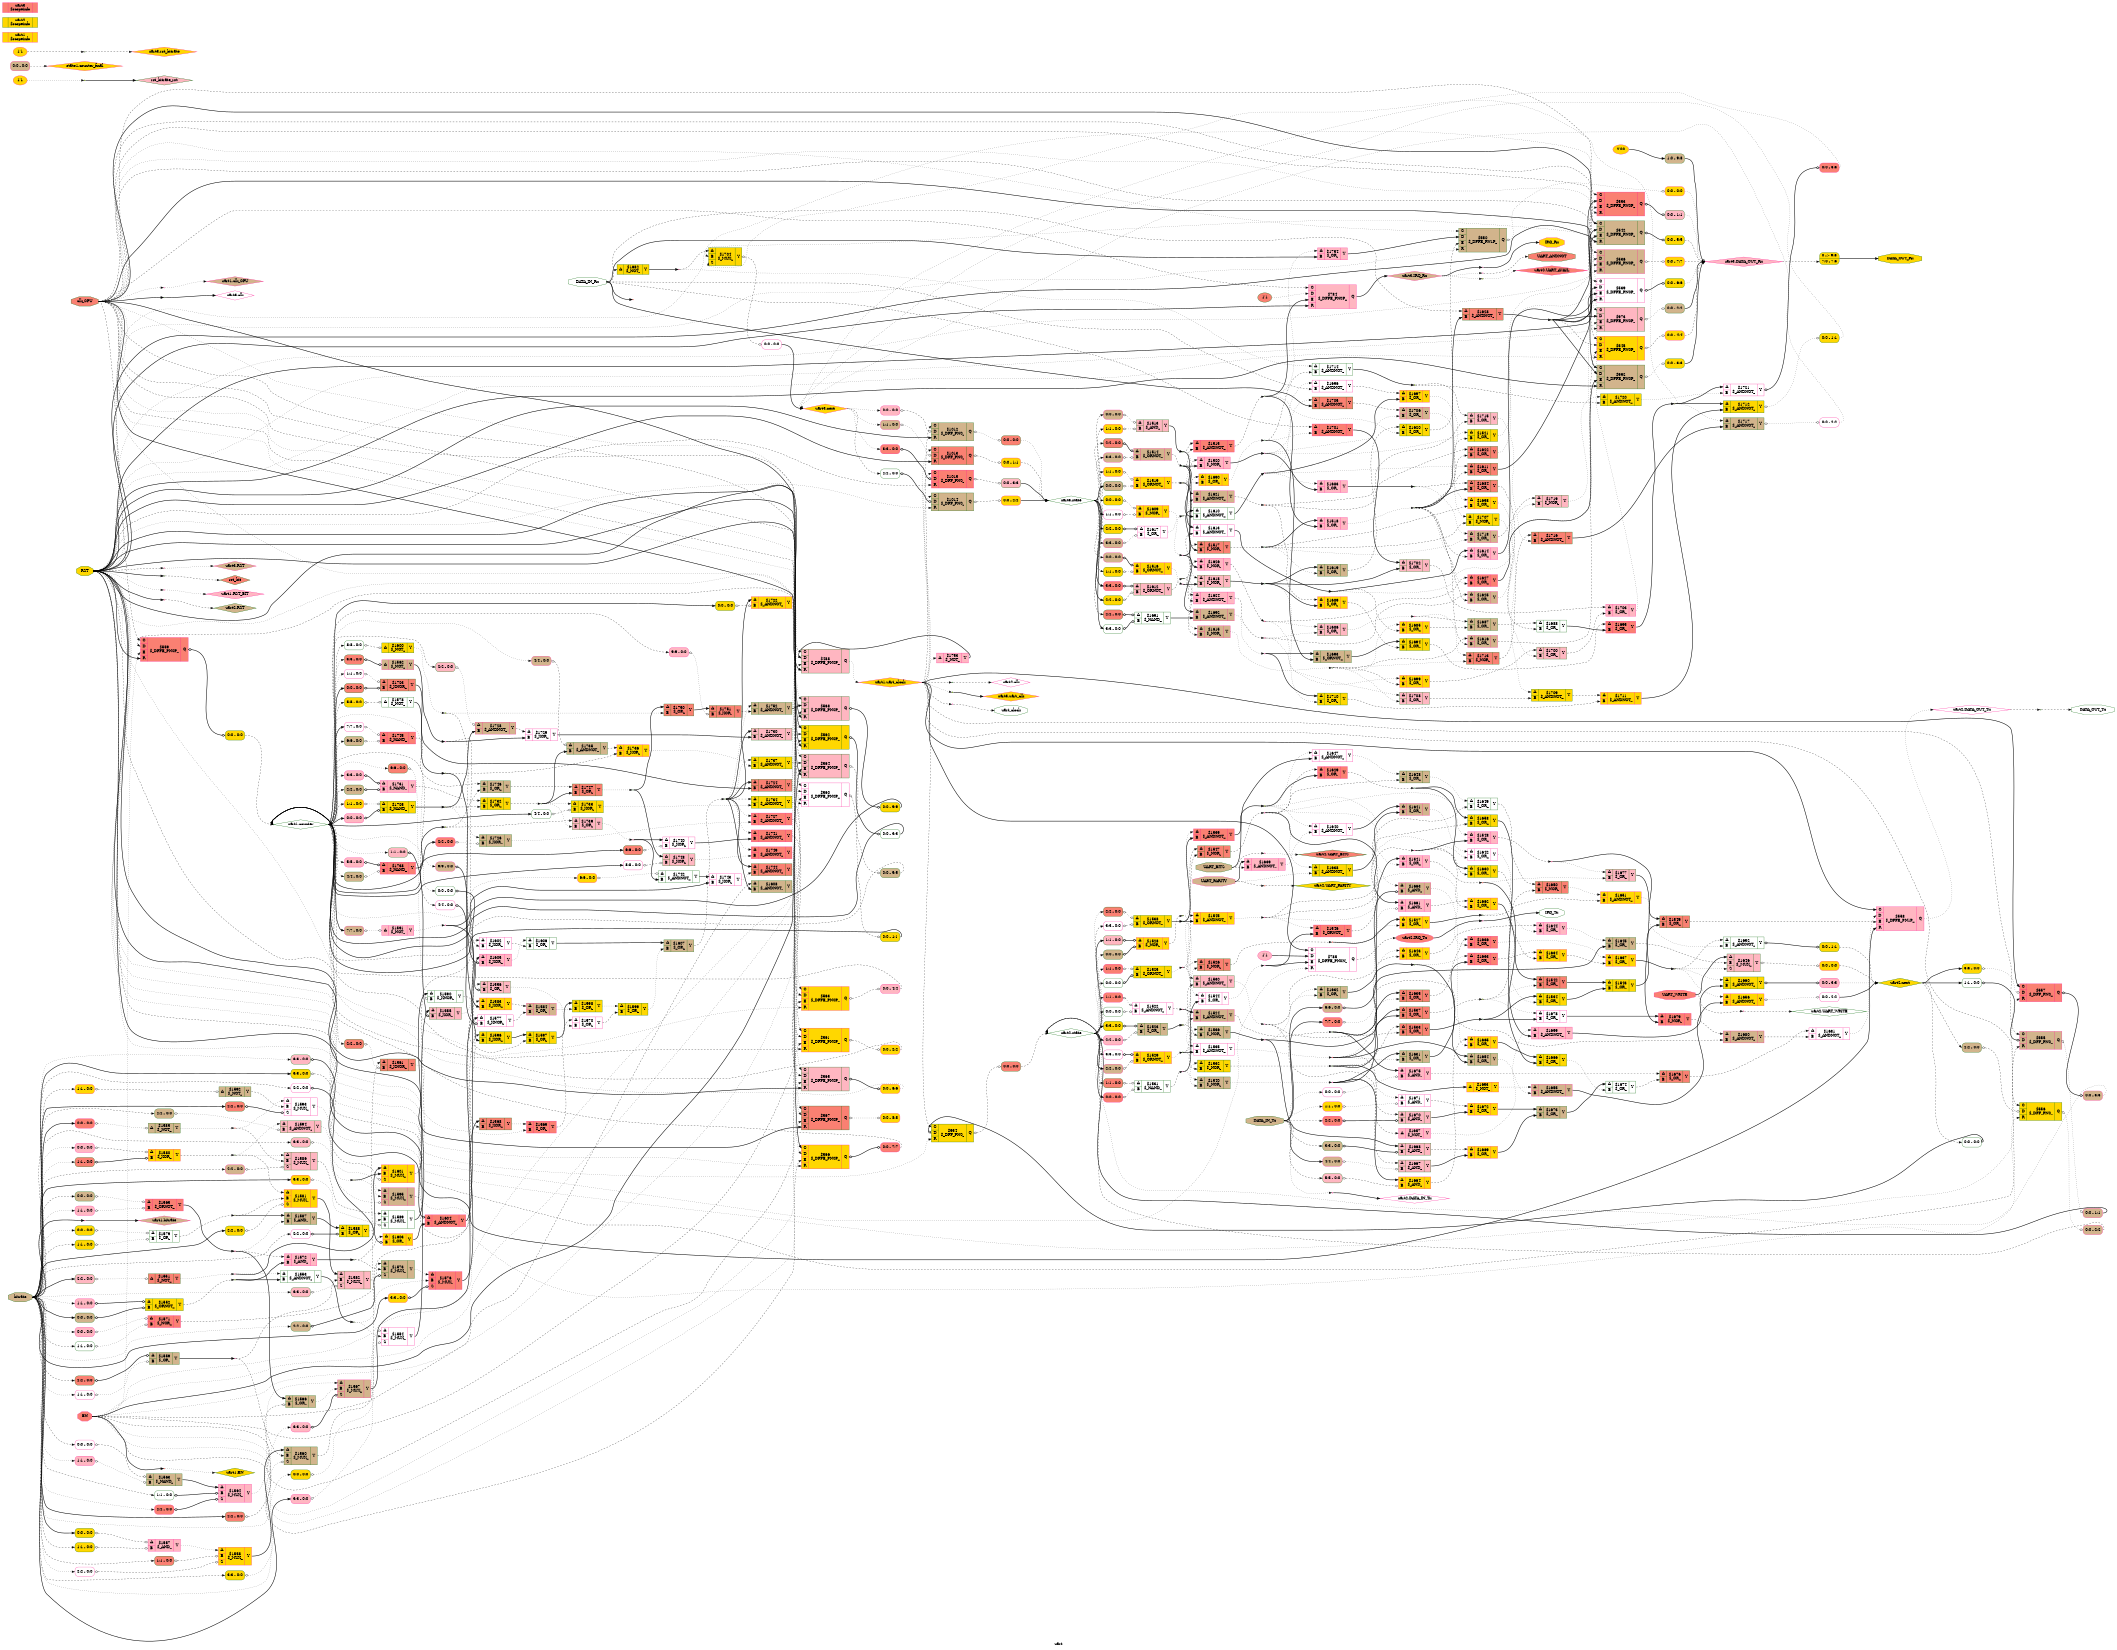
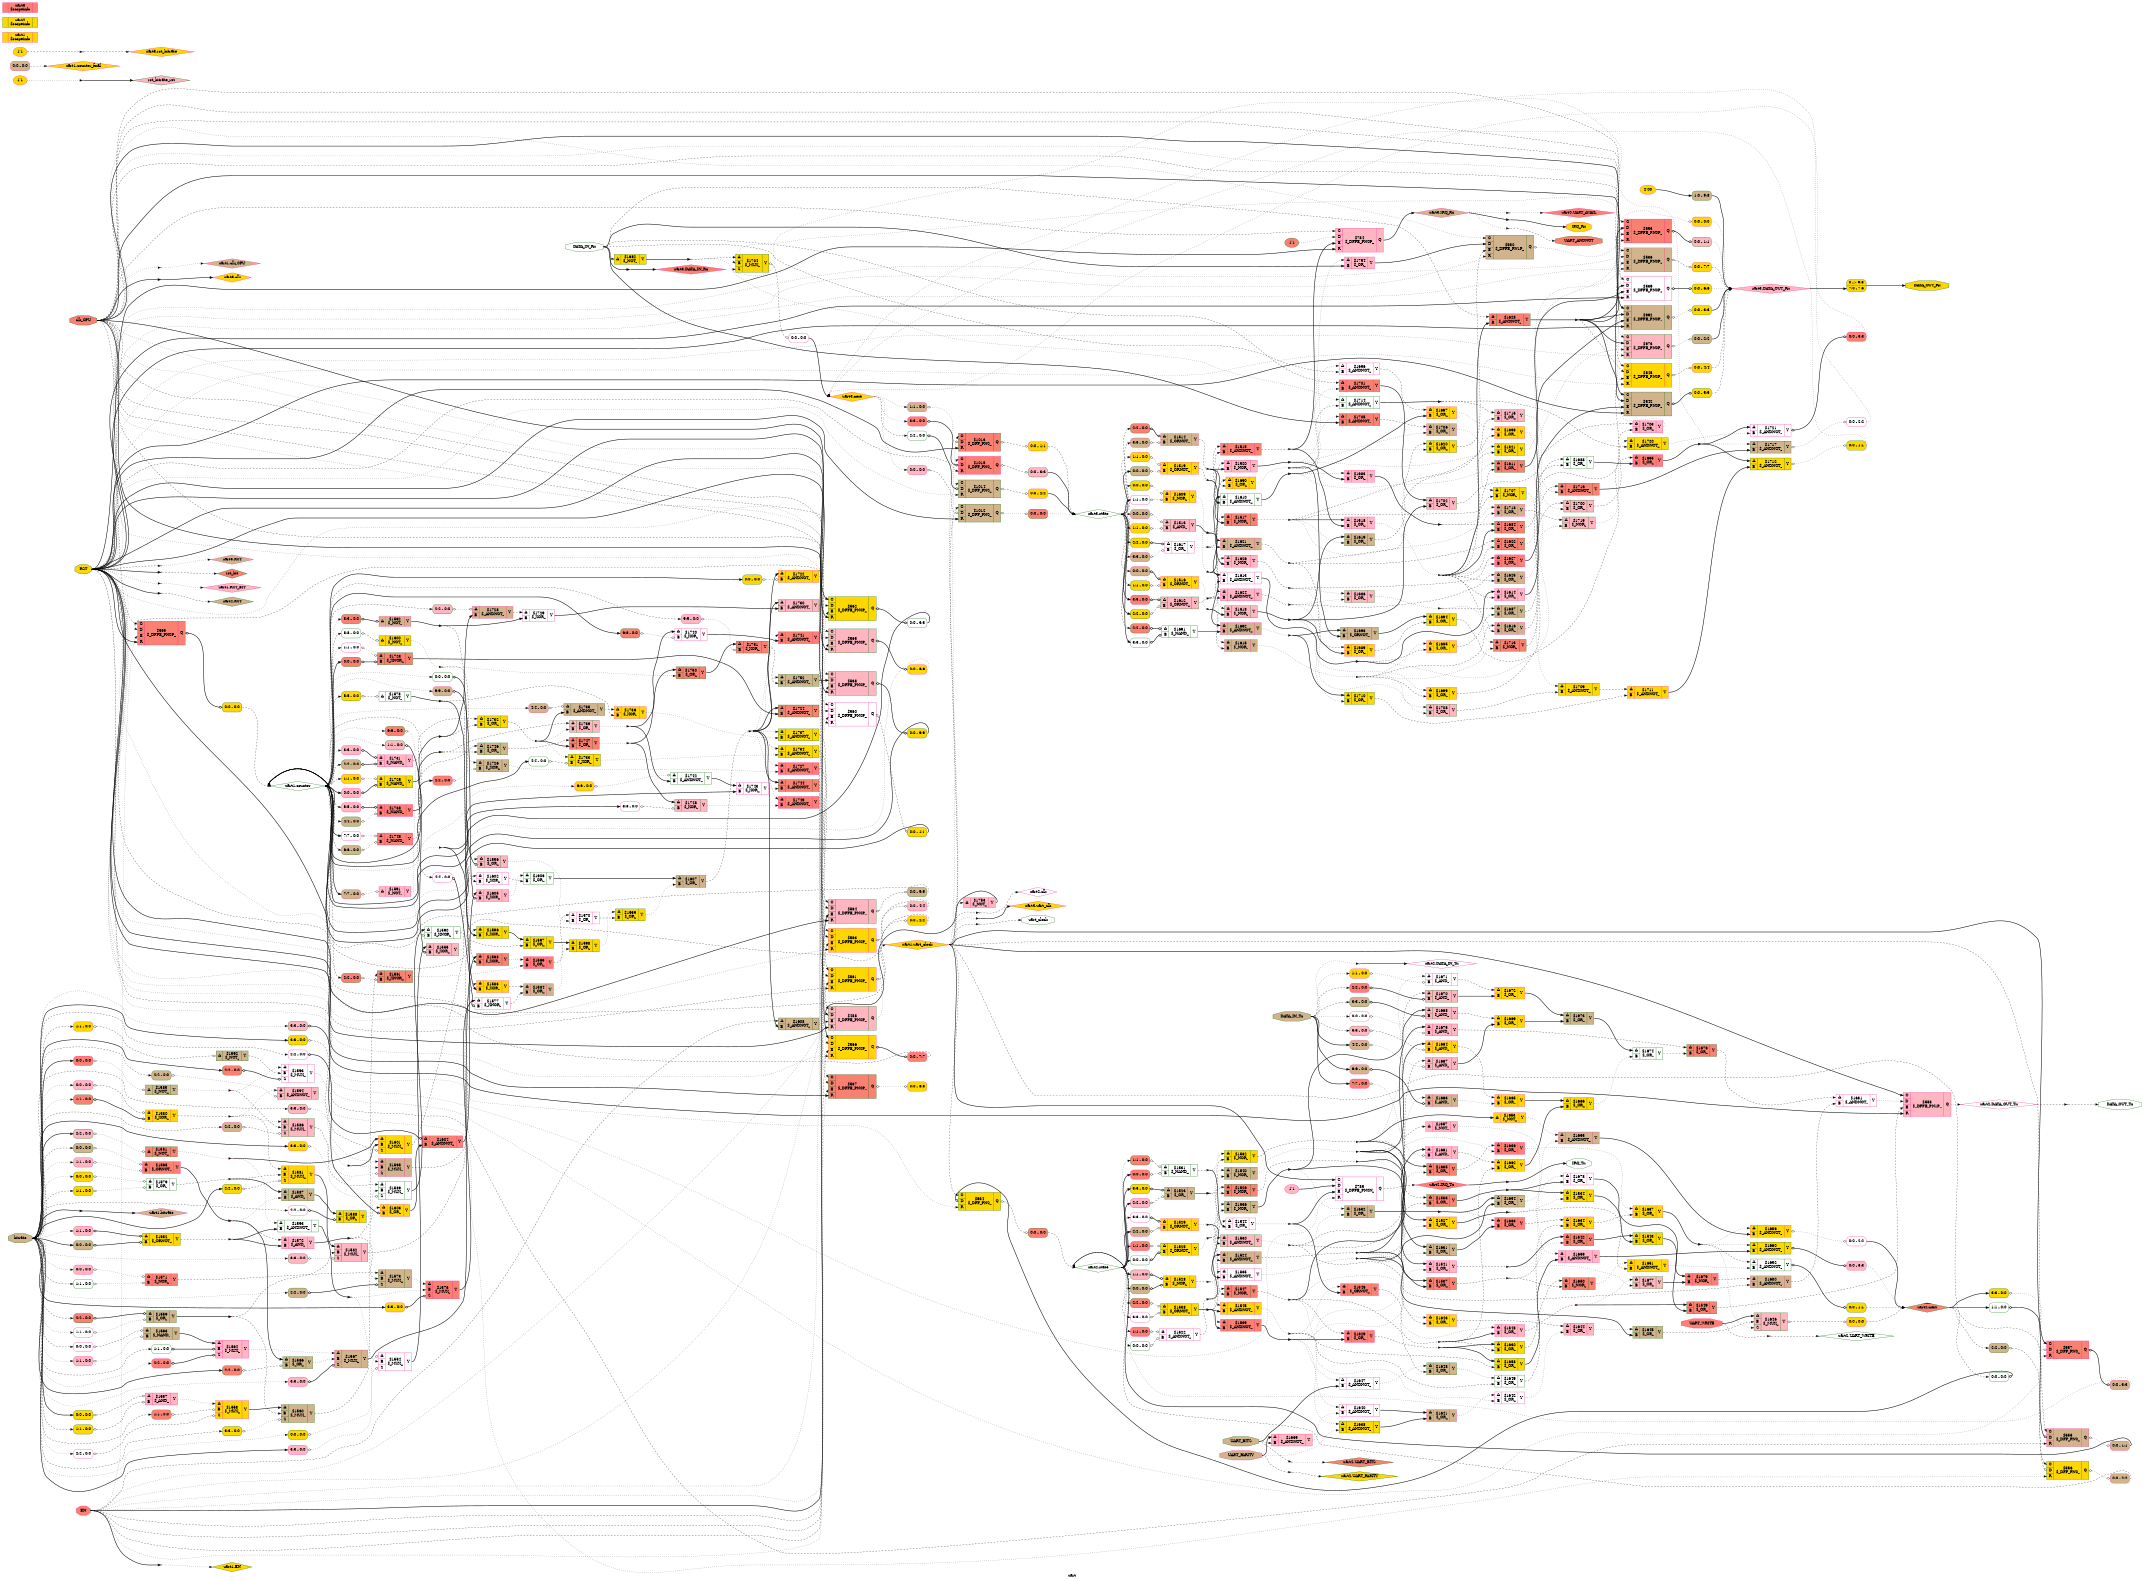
(85, 66) -> (83, 66)
(1800, 262) -> (1827, 289)
none -> (691, 269)
(235, 295) -> (232, 278)
(1415, 938) -> (1442, 1185)
(1900, 983) -> (1927, 1308)
